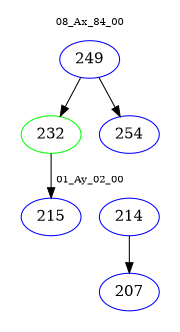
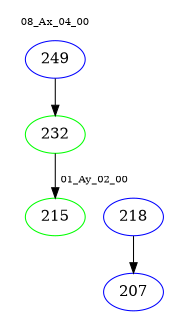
(90, 22) -> (55, 22)
(129, 135) -> none
(51, 217) -> (55, 217)
(129, 217) -> (134, 217)
